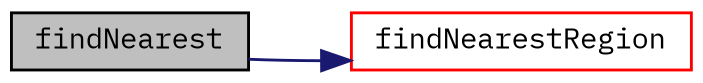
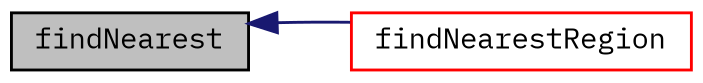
(285, 60) -> (314, 22)
